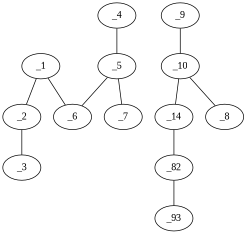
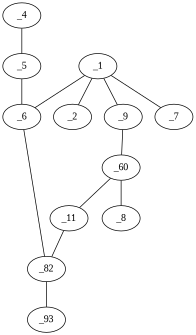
(180, 66) -> (121, 168)
(120, 91) -> (136, 92)
none -> (111, 92)
(174, 117) -> (69, 218)
(22, 168) -> none
none -> (34, 193)
